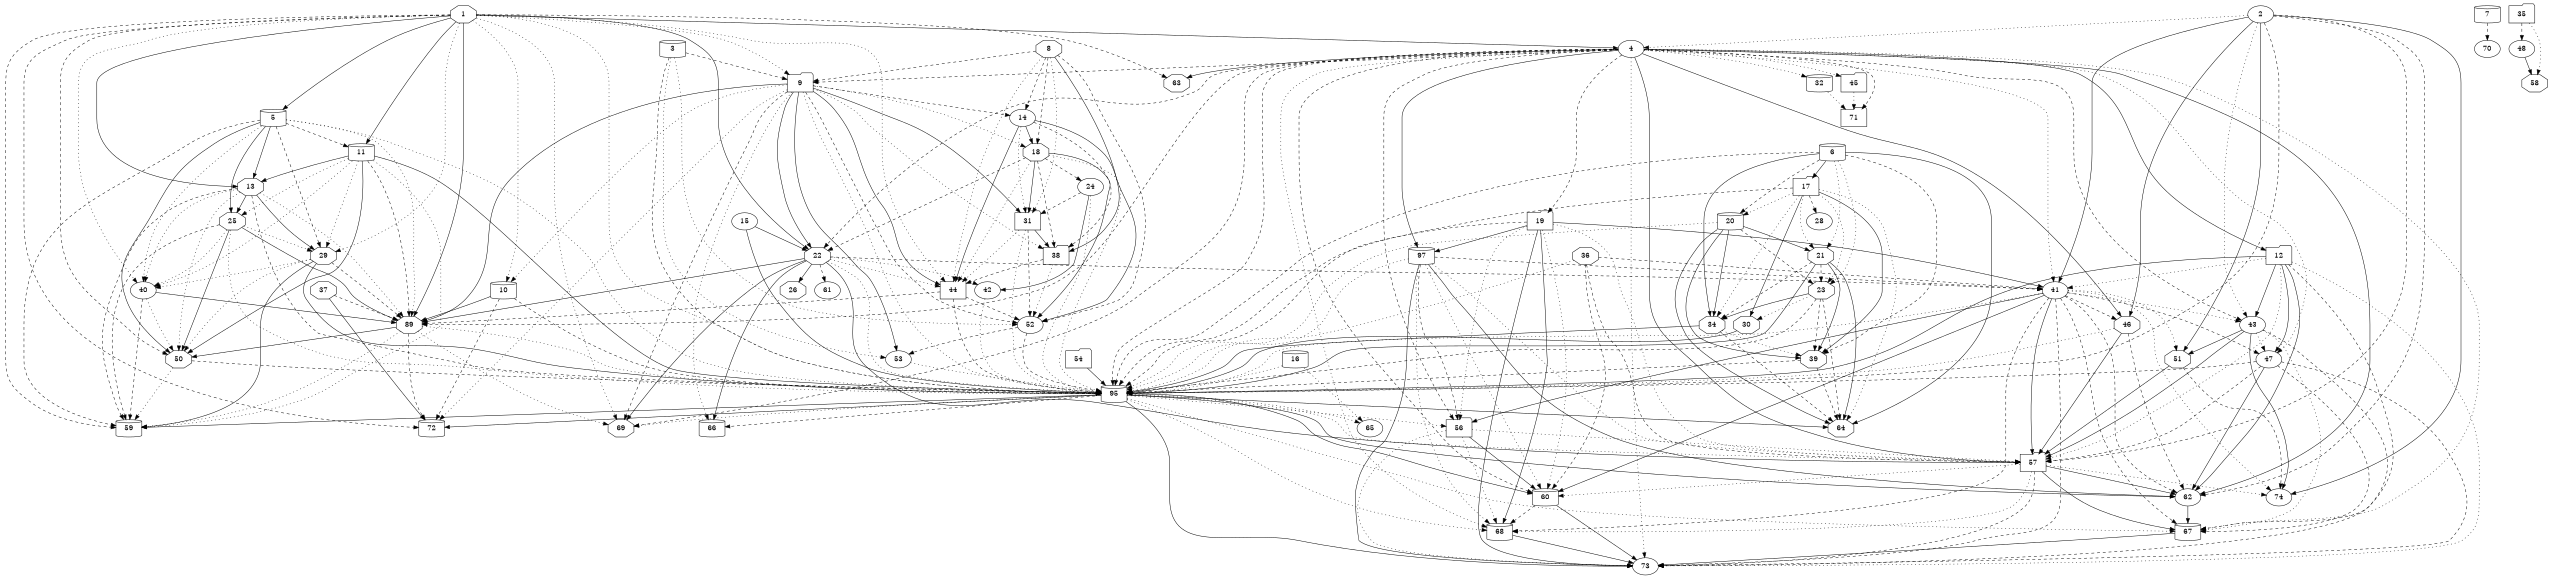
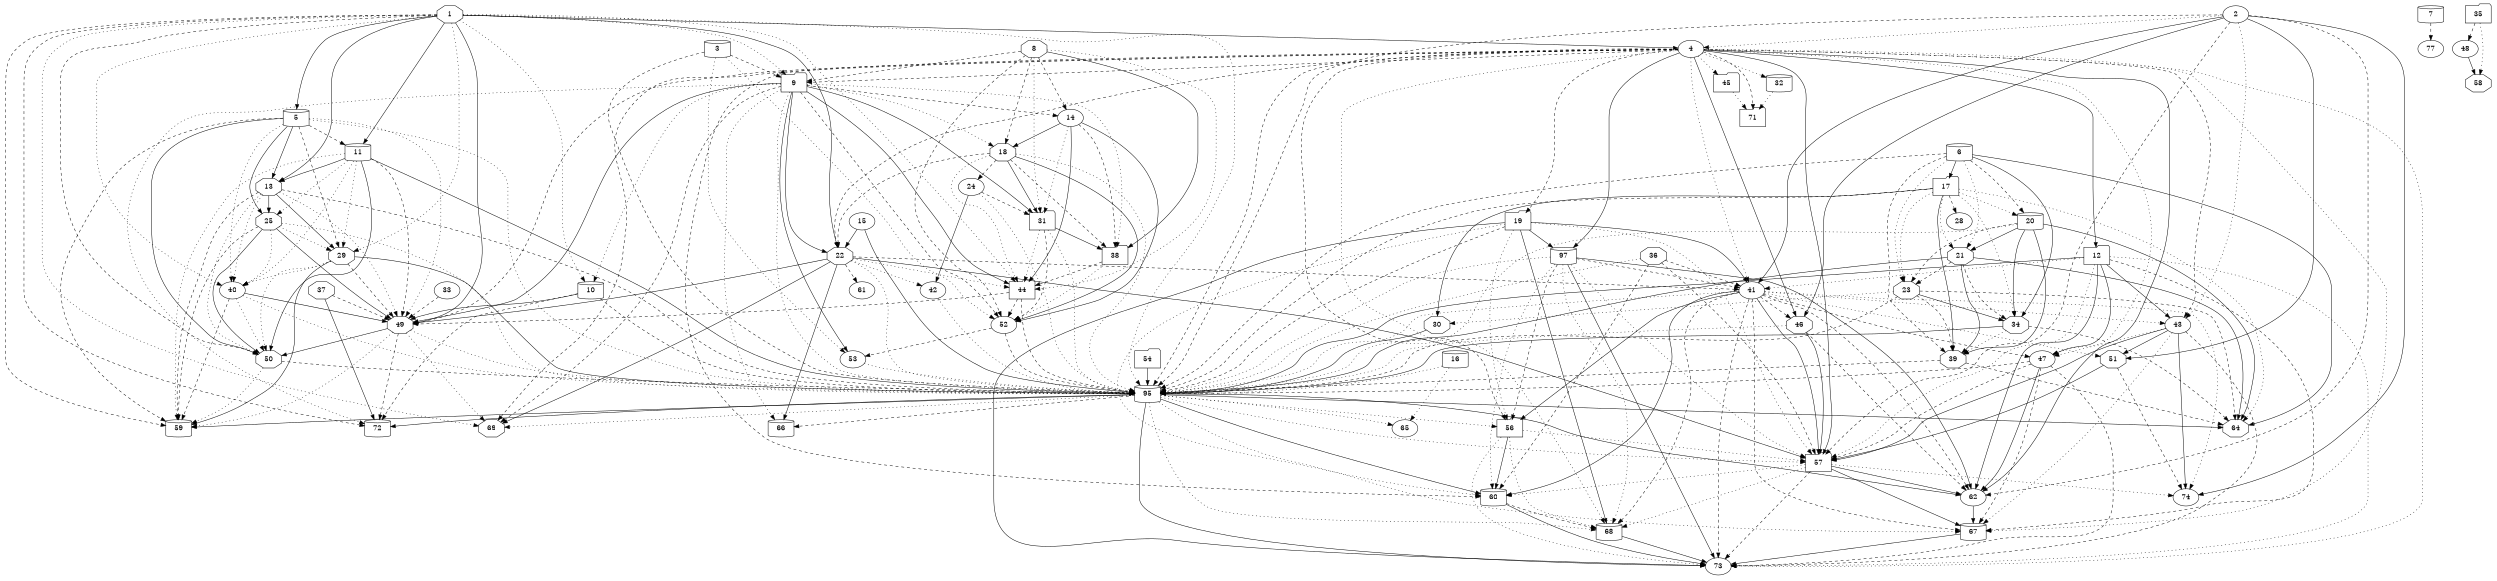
(2487, 49) -> (2431, 49)
(1177, 83) -> none
none -> (447, 290)
(793, 290) -> none
(409, 325) -> (400, 325)
none -> (478, 370)
